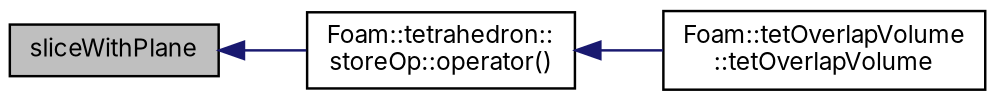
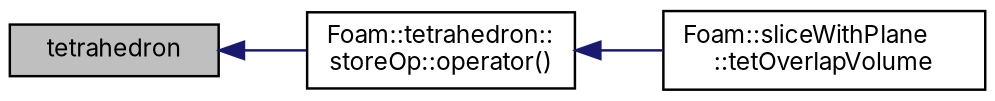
(114, 50) -> (114, 50)
(824, 50) -> (824, 50)
